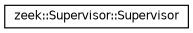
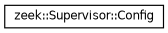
(97, 17) -> (84, 17)
